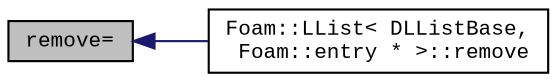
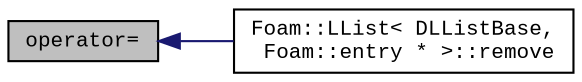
(71, 41) -> (83, 41)
